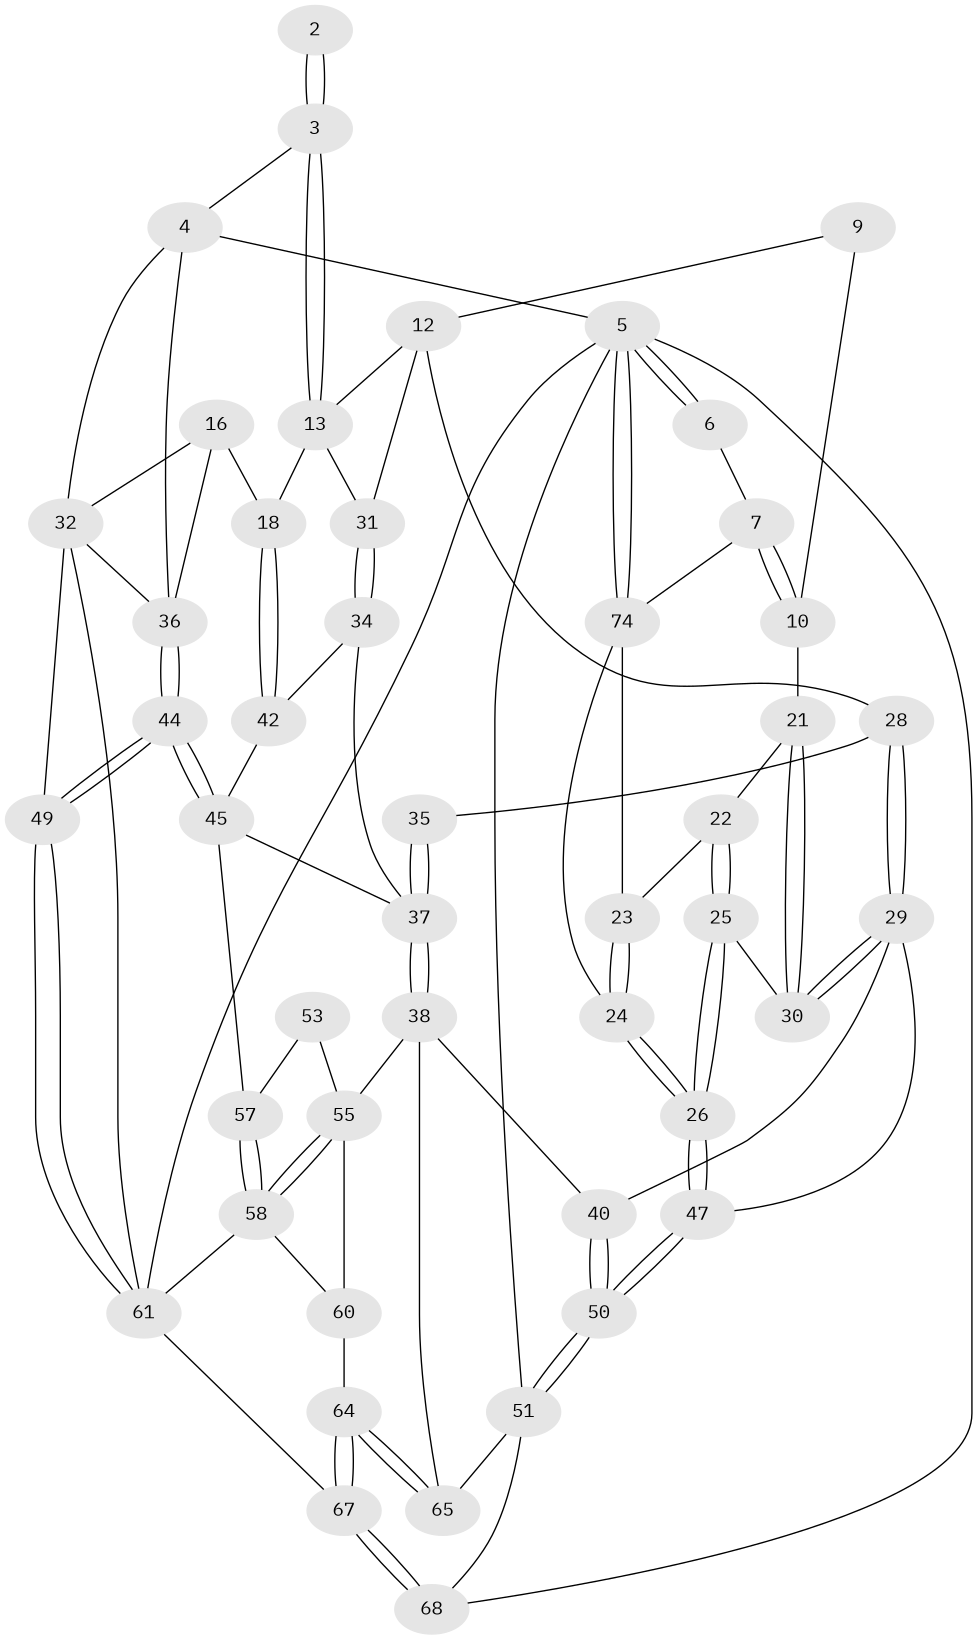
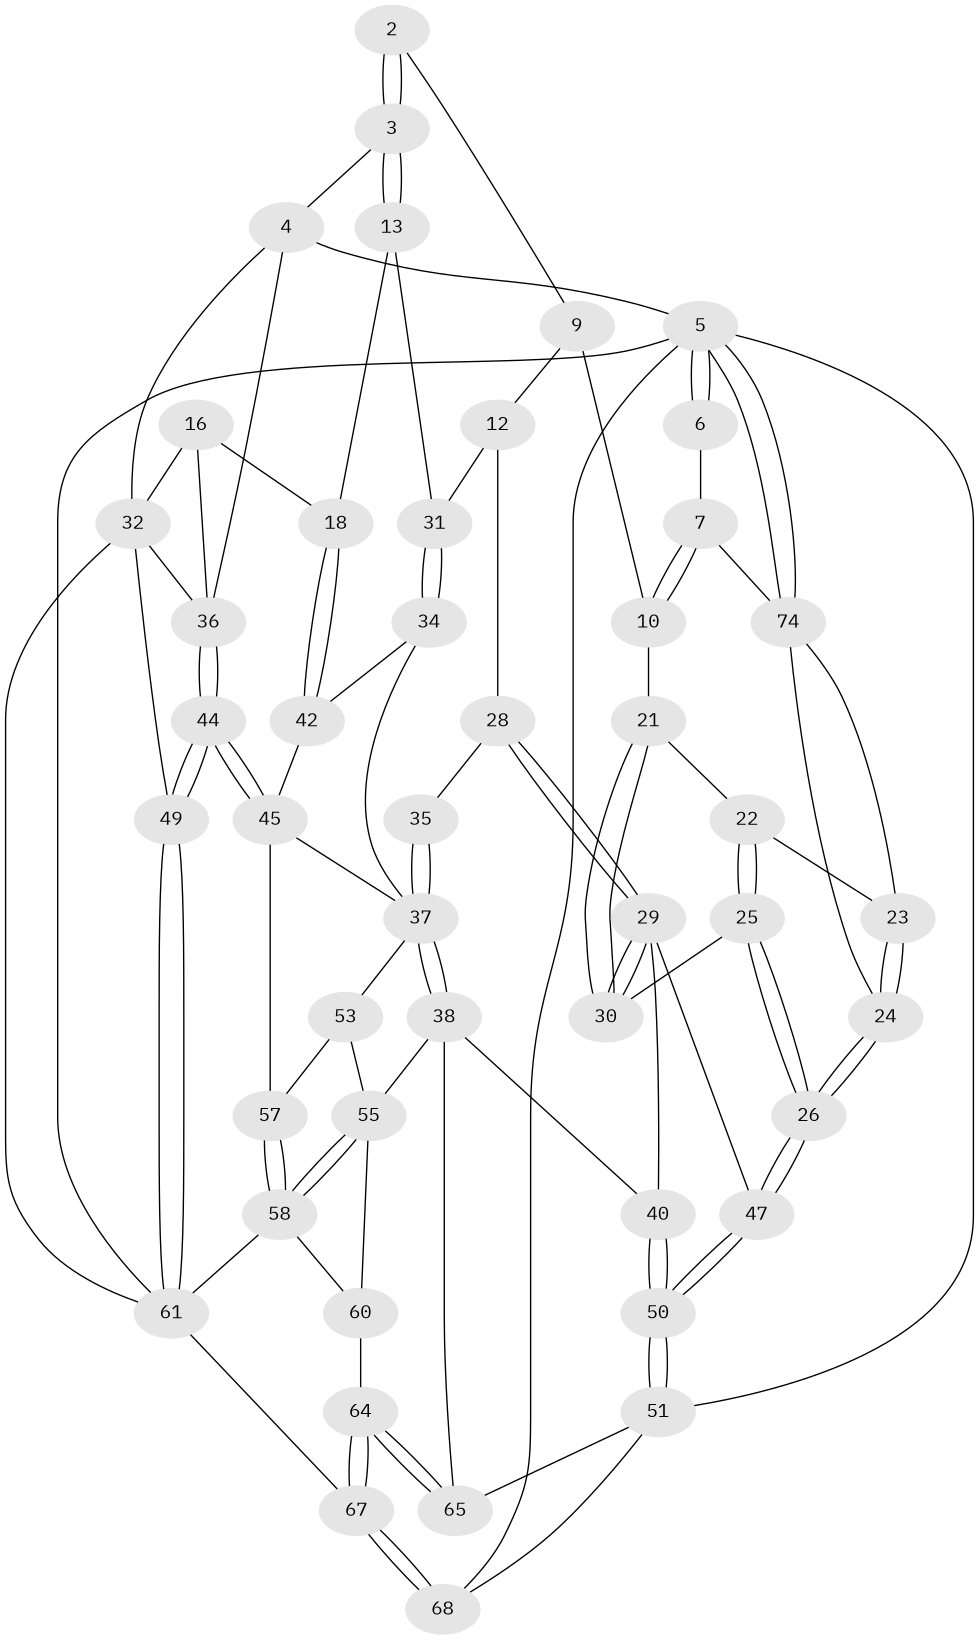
none -> (487, 177)
(369, 376) -> none
none -> (383, 968)
